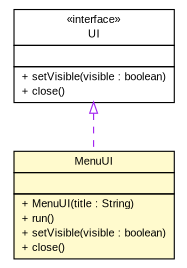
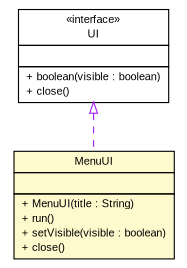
(94, 77) -> (94, 77)
